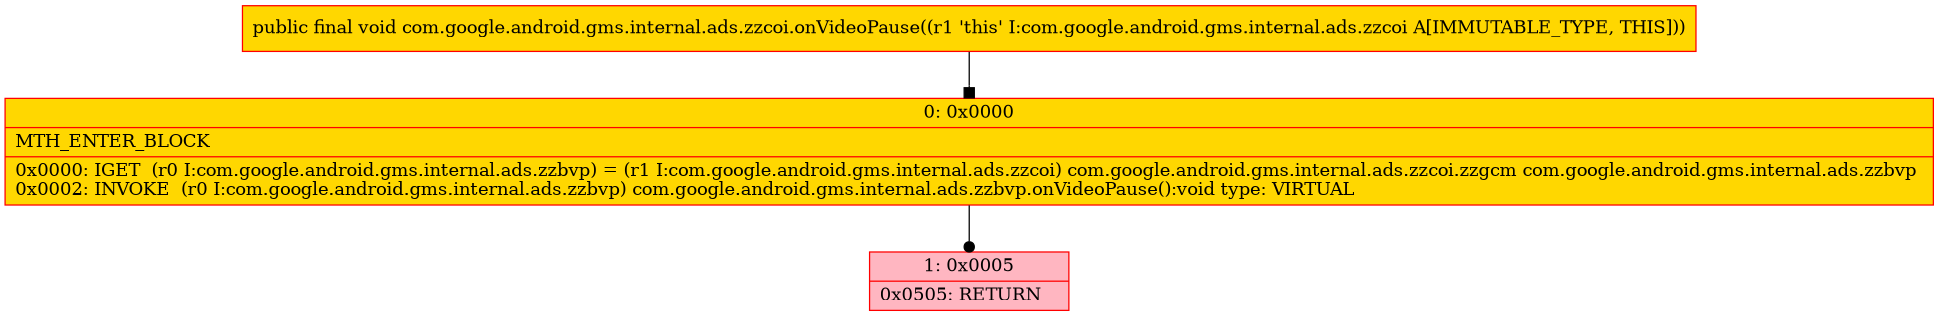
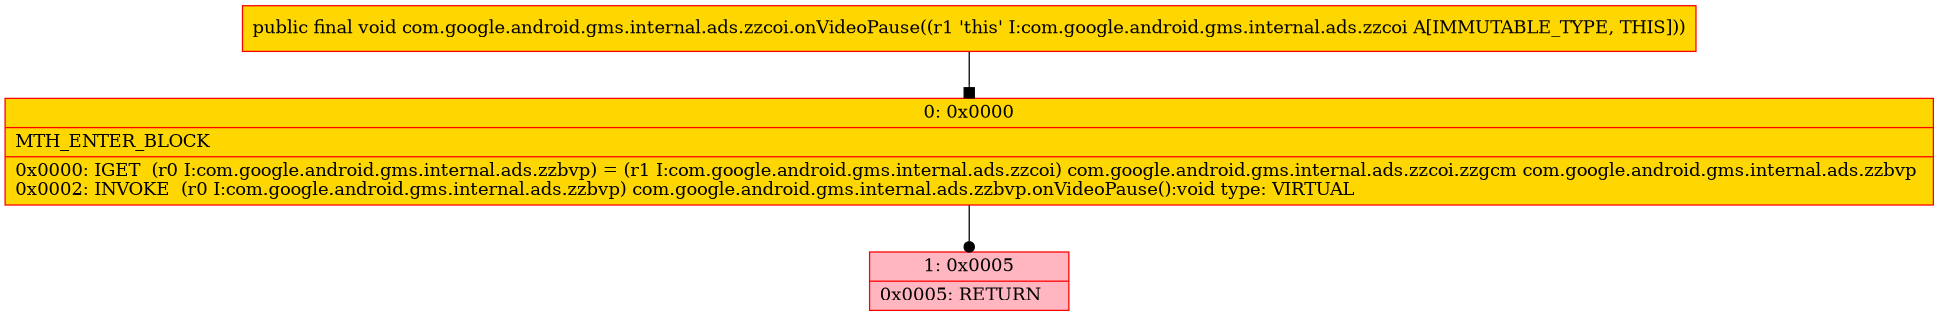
(969, 295) -> (969, 295)
